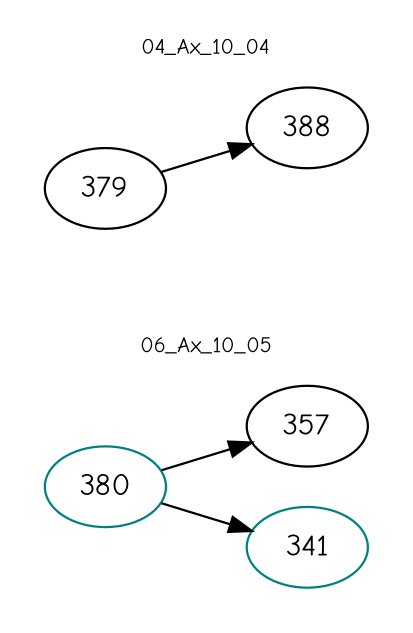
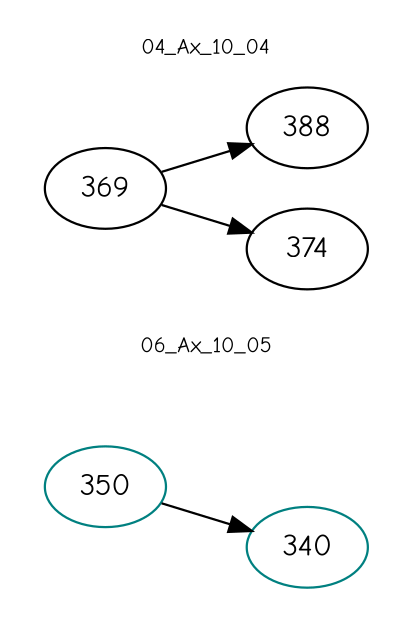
(105, 188) -> (105, 188)
none -> (307, 249)
(307, 426) -> none
(105, 487) -> (105, 487)
(307, 547) -> (307, 547)
